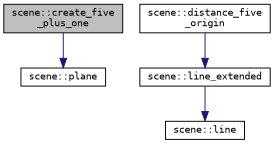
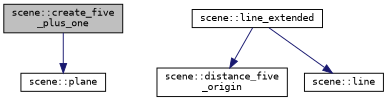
(205, 46) -> (244, 44)
